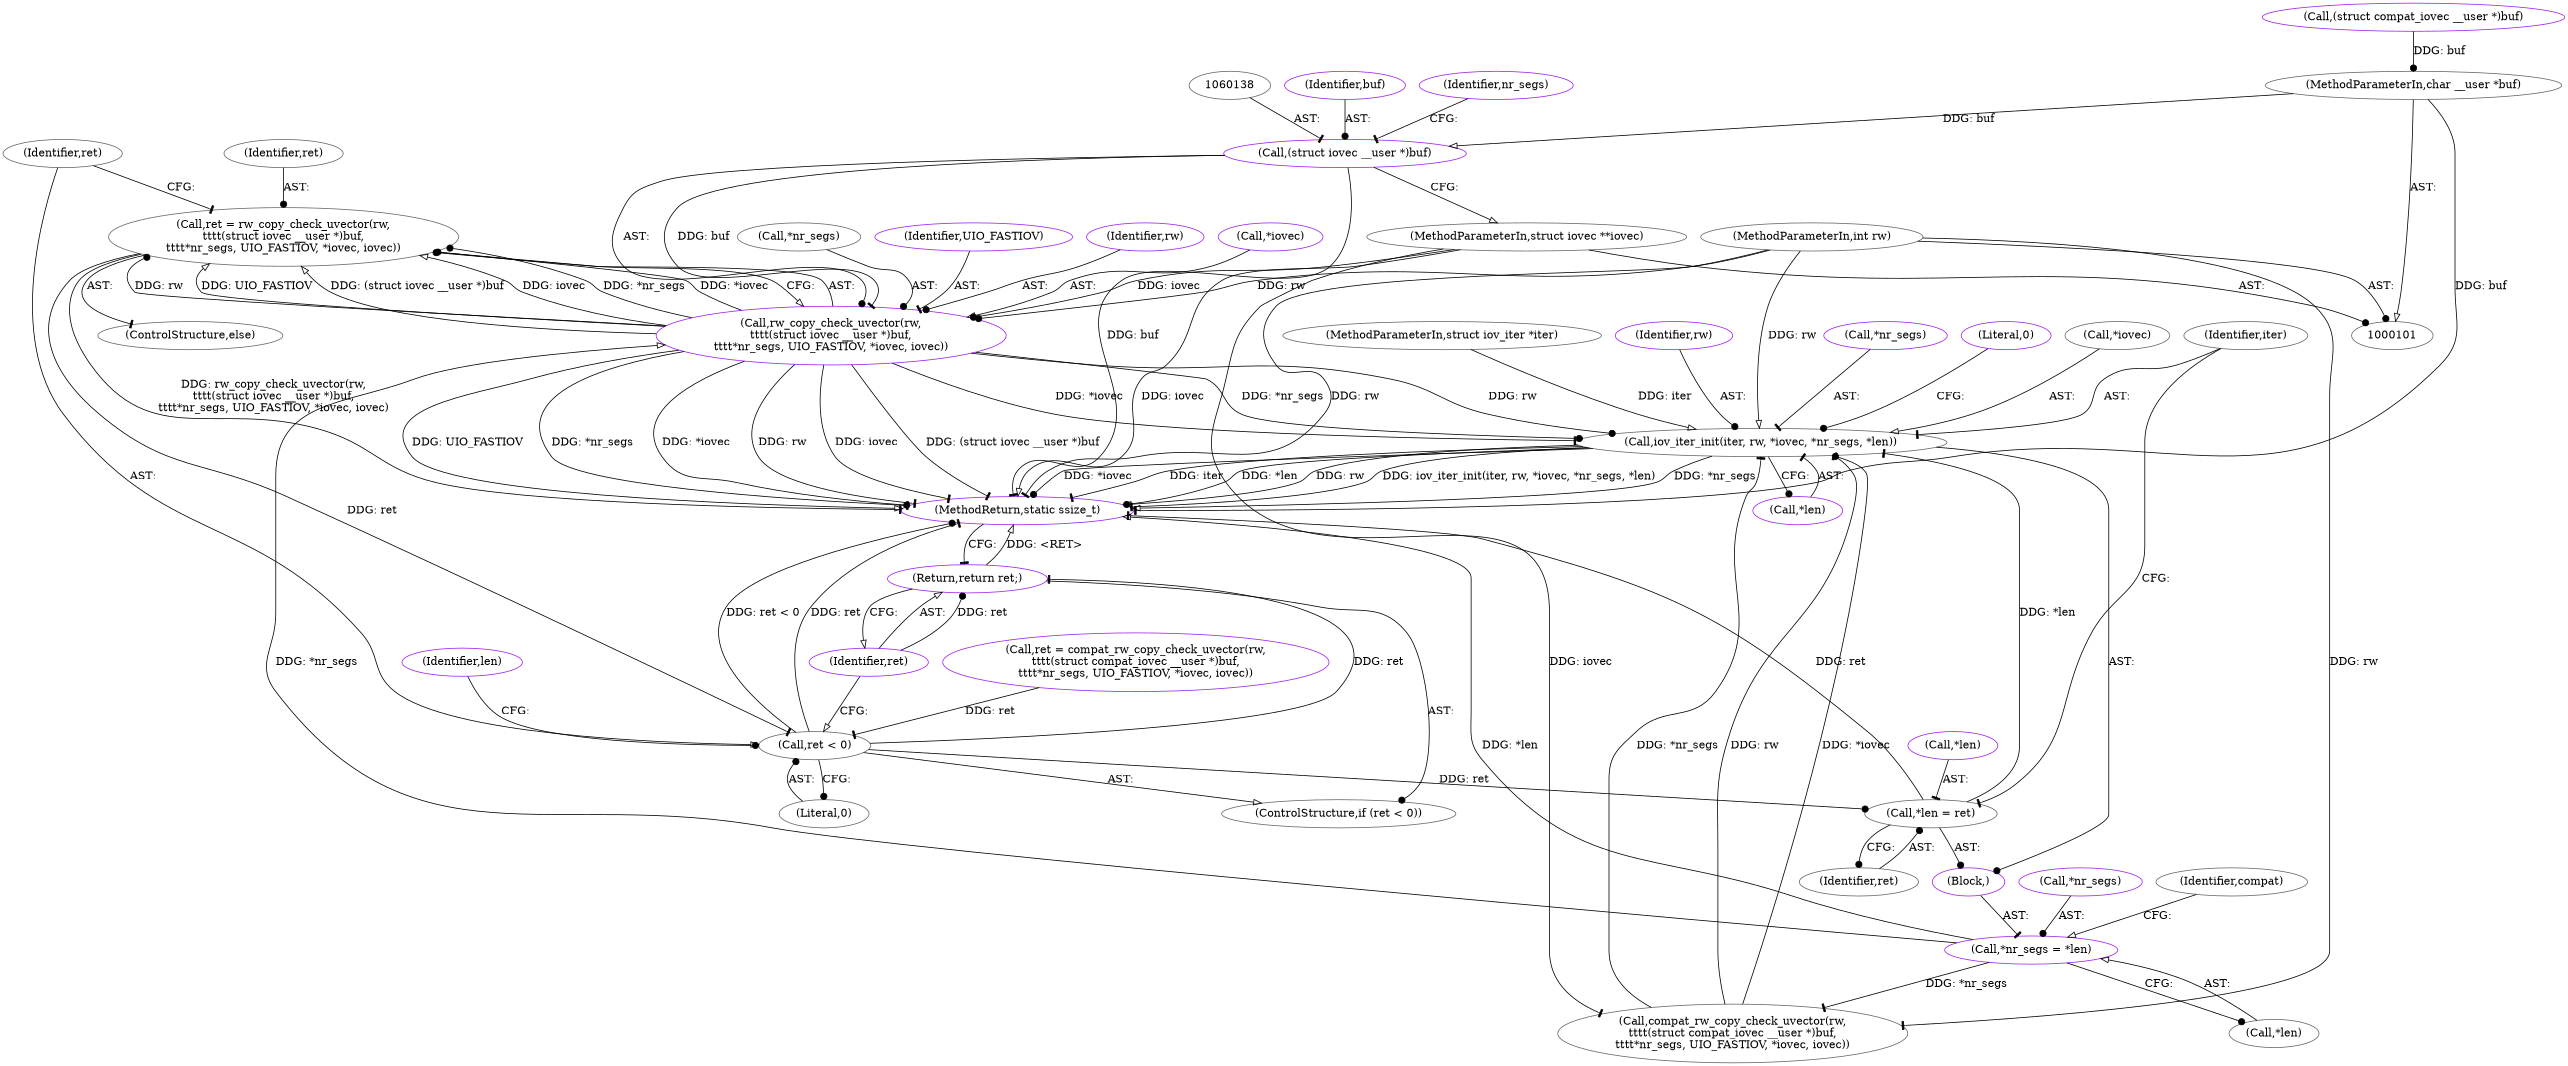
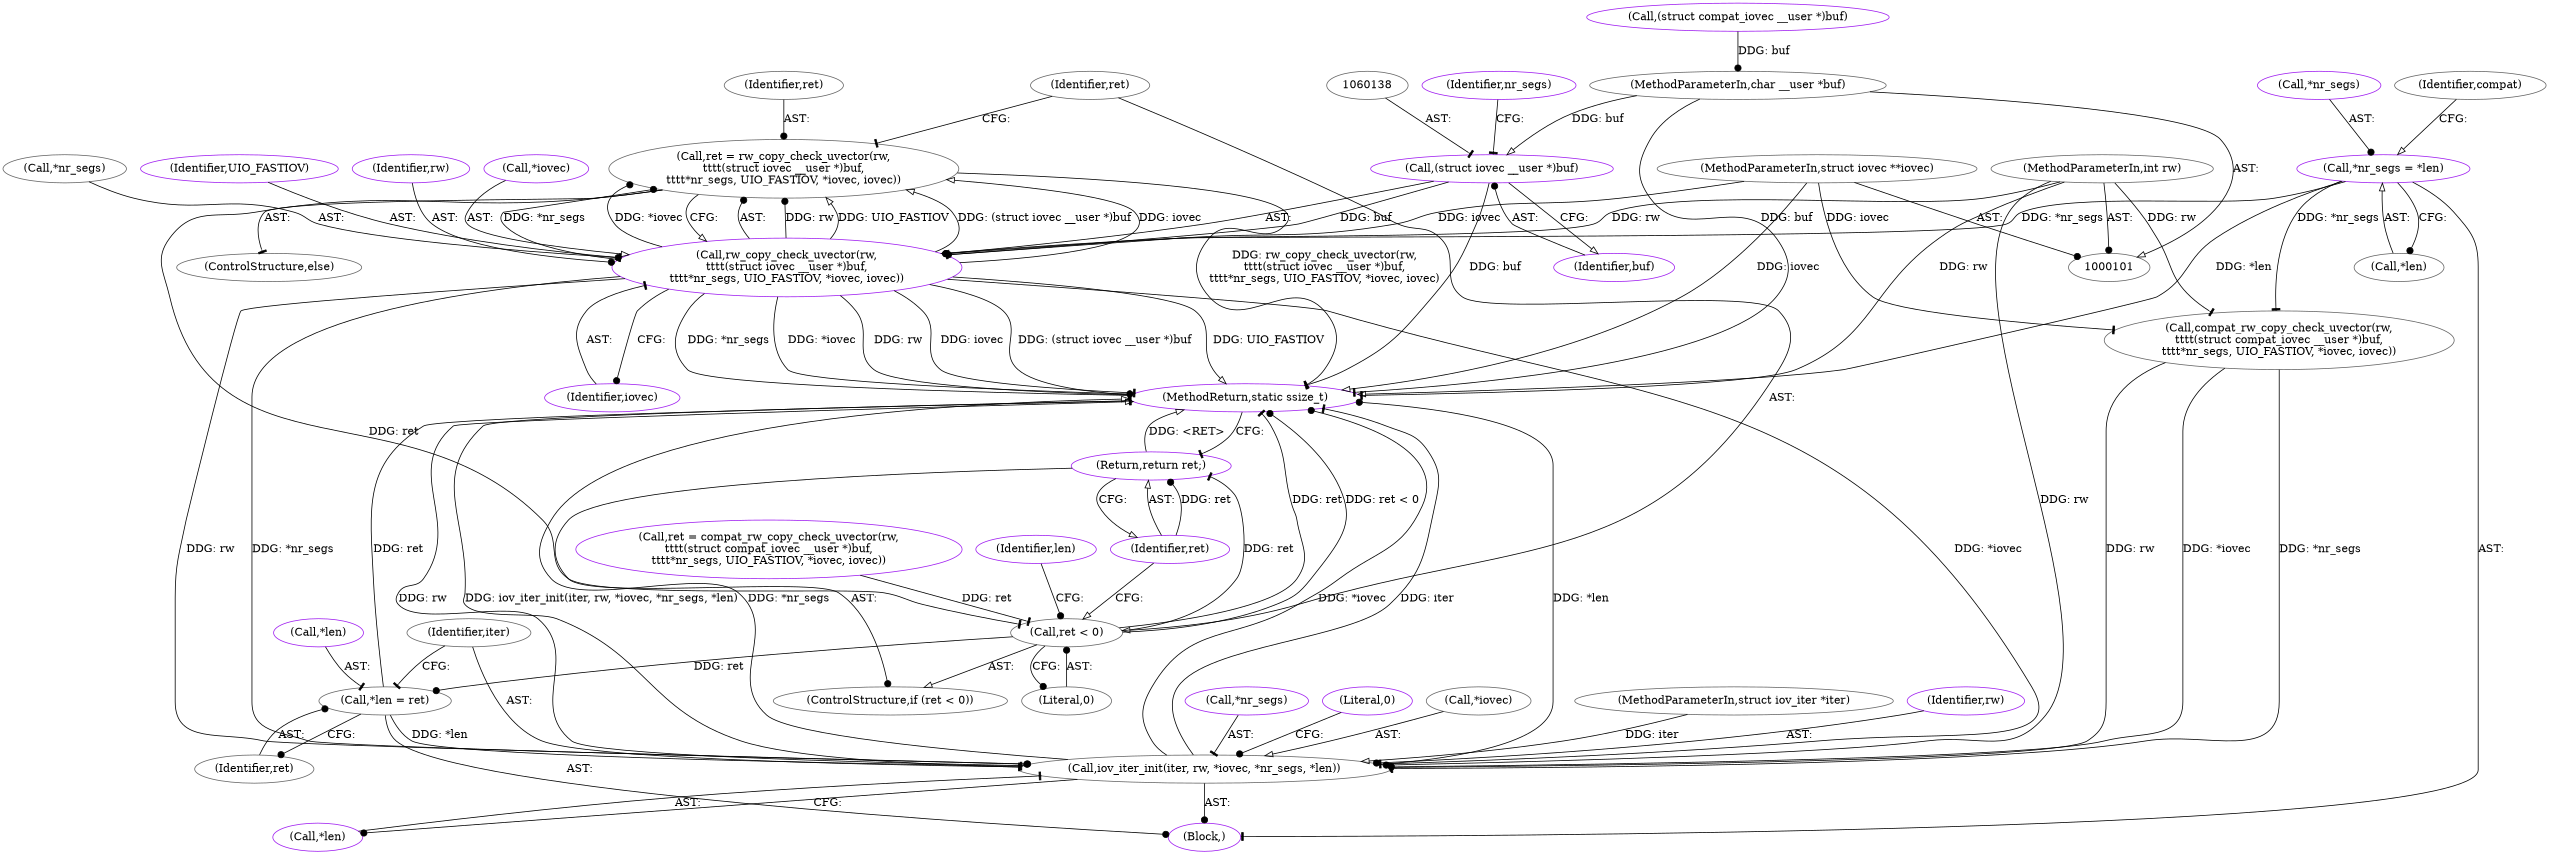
(1432, 193) -> (1550, 216)
(1762, 331) -> (2005, 740)
none -> (612, 398)
(1998, 914) -> (2173, 817)
